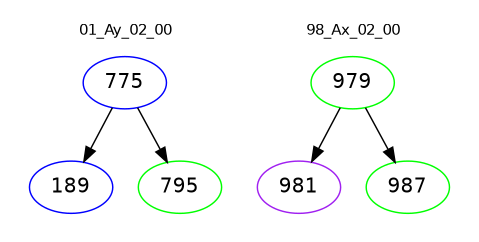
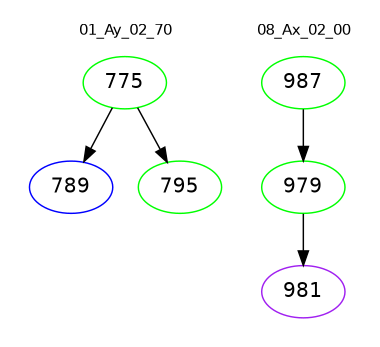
(126, 31) -> (126, 31)
(353, 31) -> (304, 31)
(125, 83) -> (125, 83)
(377, 128) -> (303, 128)
(71, 187) -> (71, 187)
